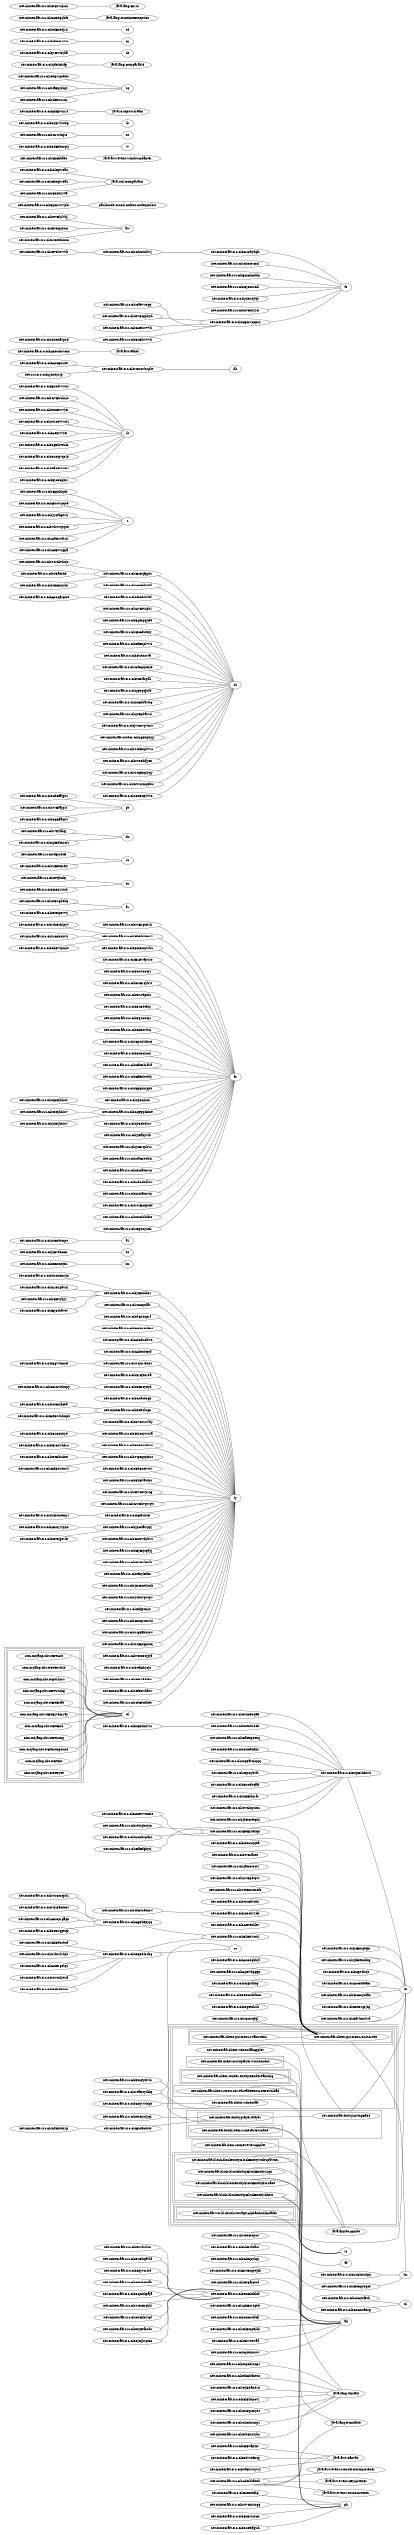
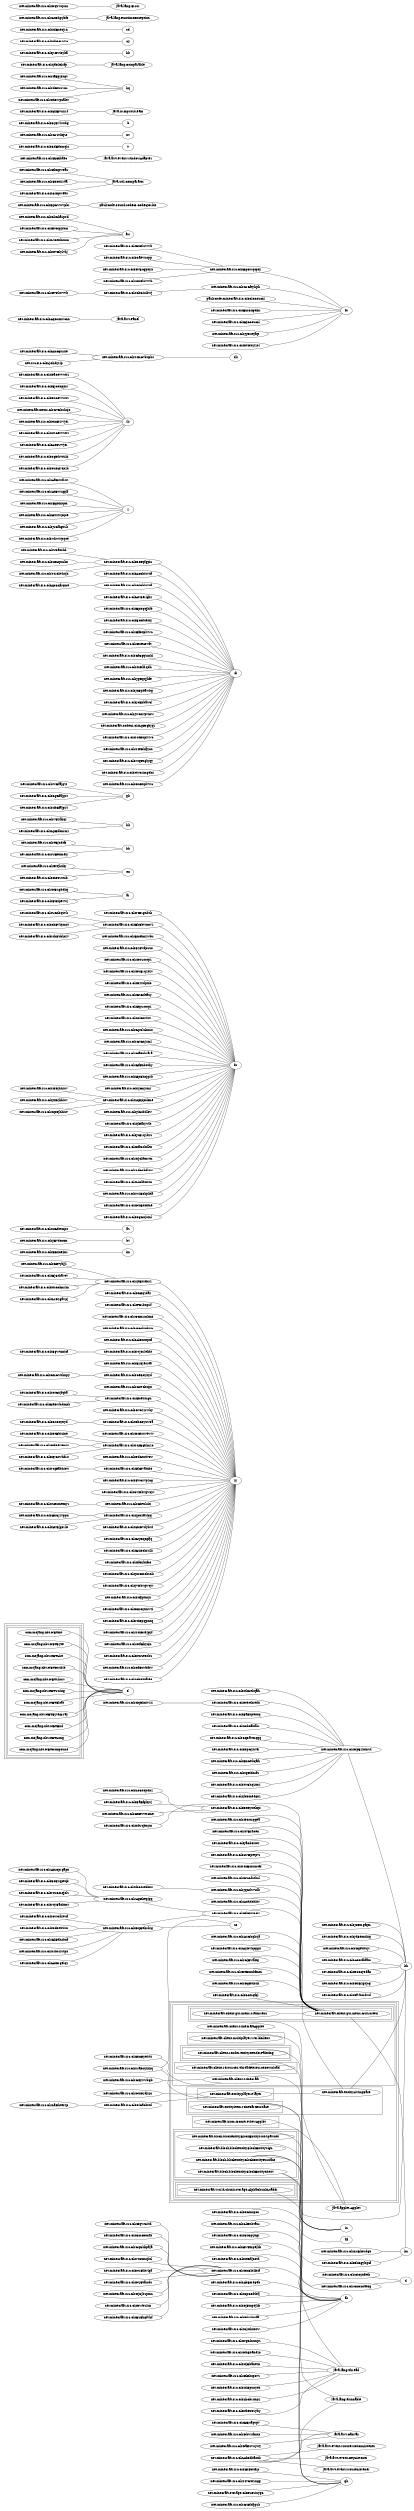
(235, 264) -> (236, 299)
(86, 340) -> (95, 226)
(44, 398) -> (44, 410)
(209, 1575) -> (87, 1469)
(235, 2517) -> (236, 2493)
